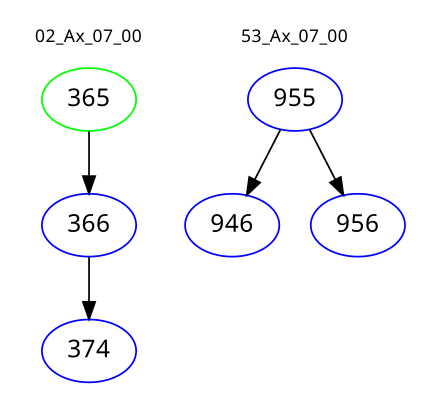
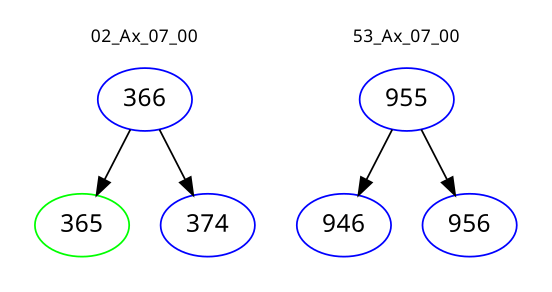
(89, 154) -> (118, 155)
